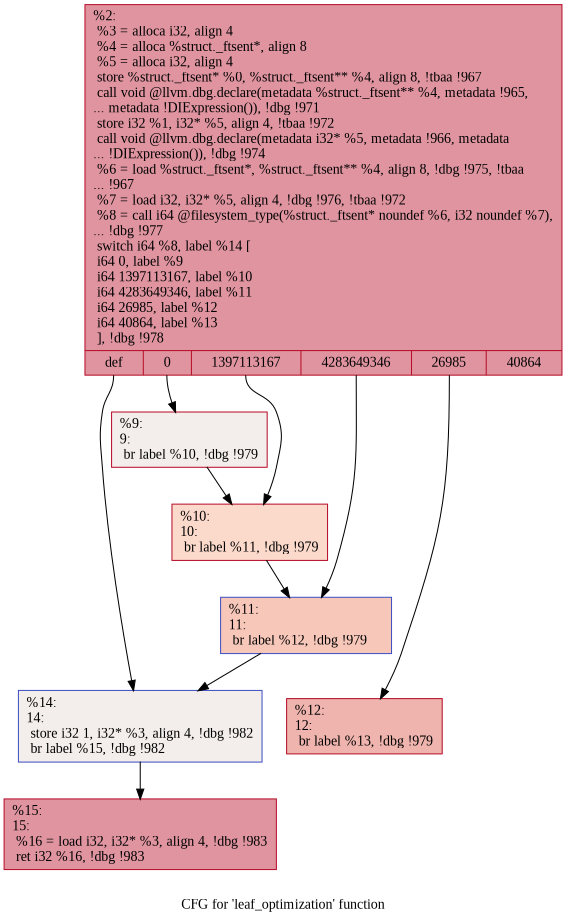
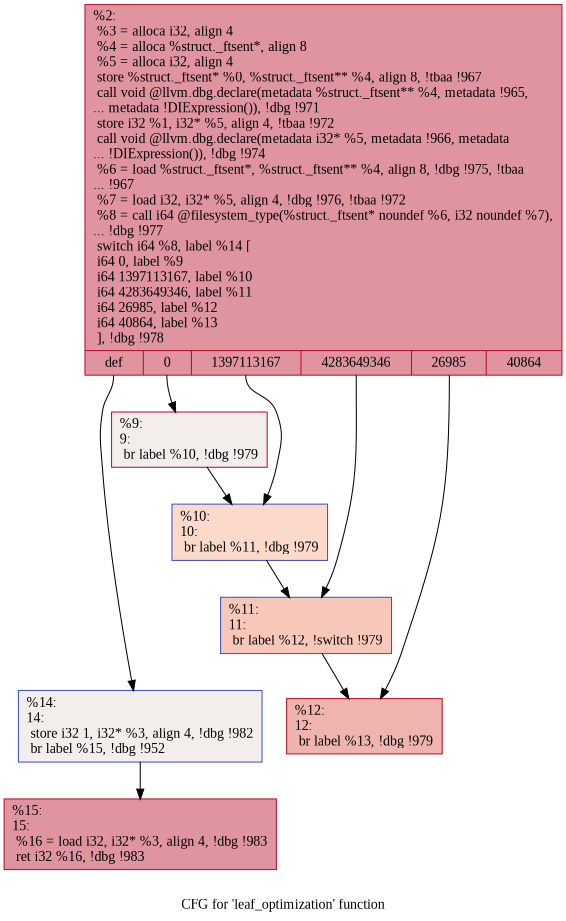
(250, 532) -> (250, 532)
(298, 640) -> (306, 640)
(234, 669) -> (333, 672)
(96, 749) -> (96, 749)
